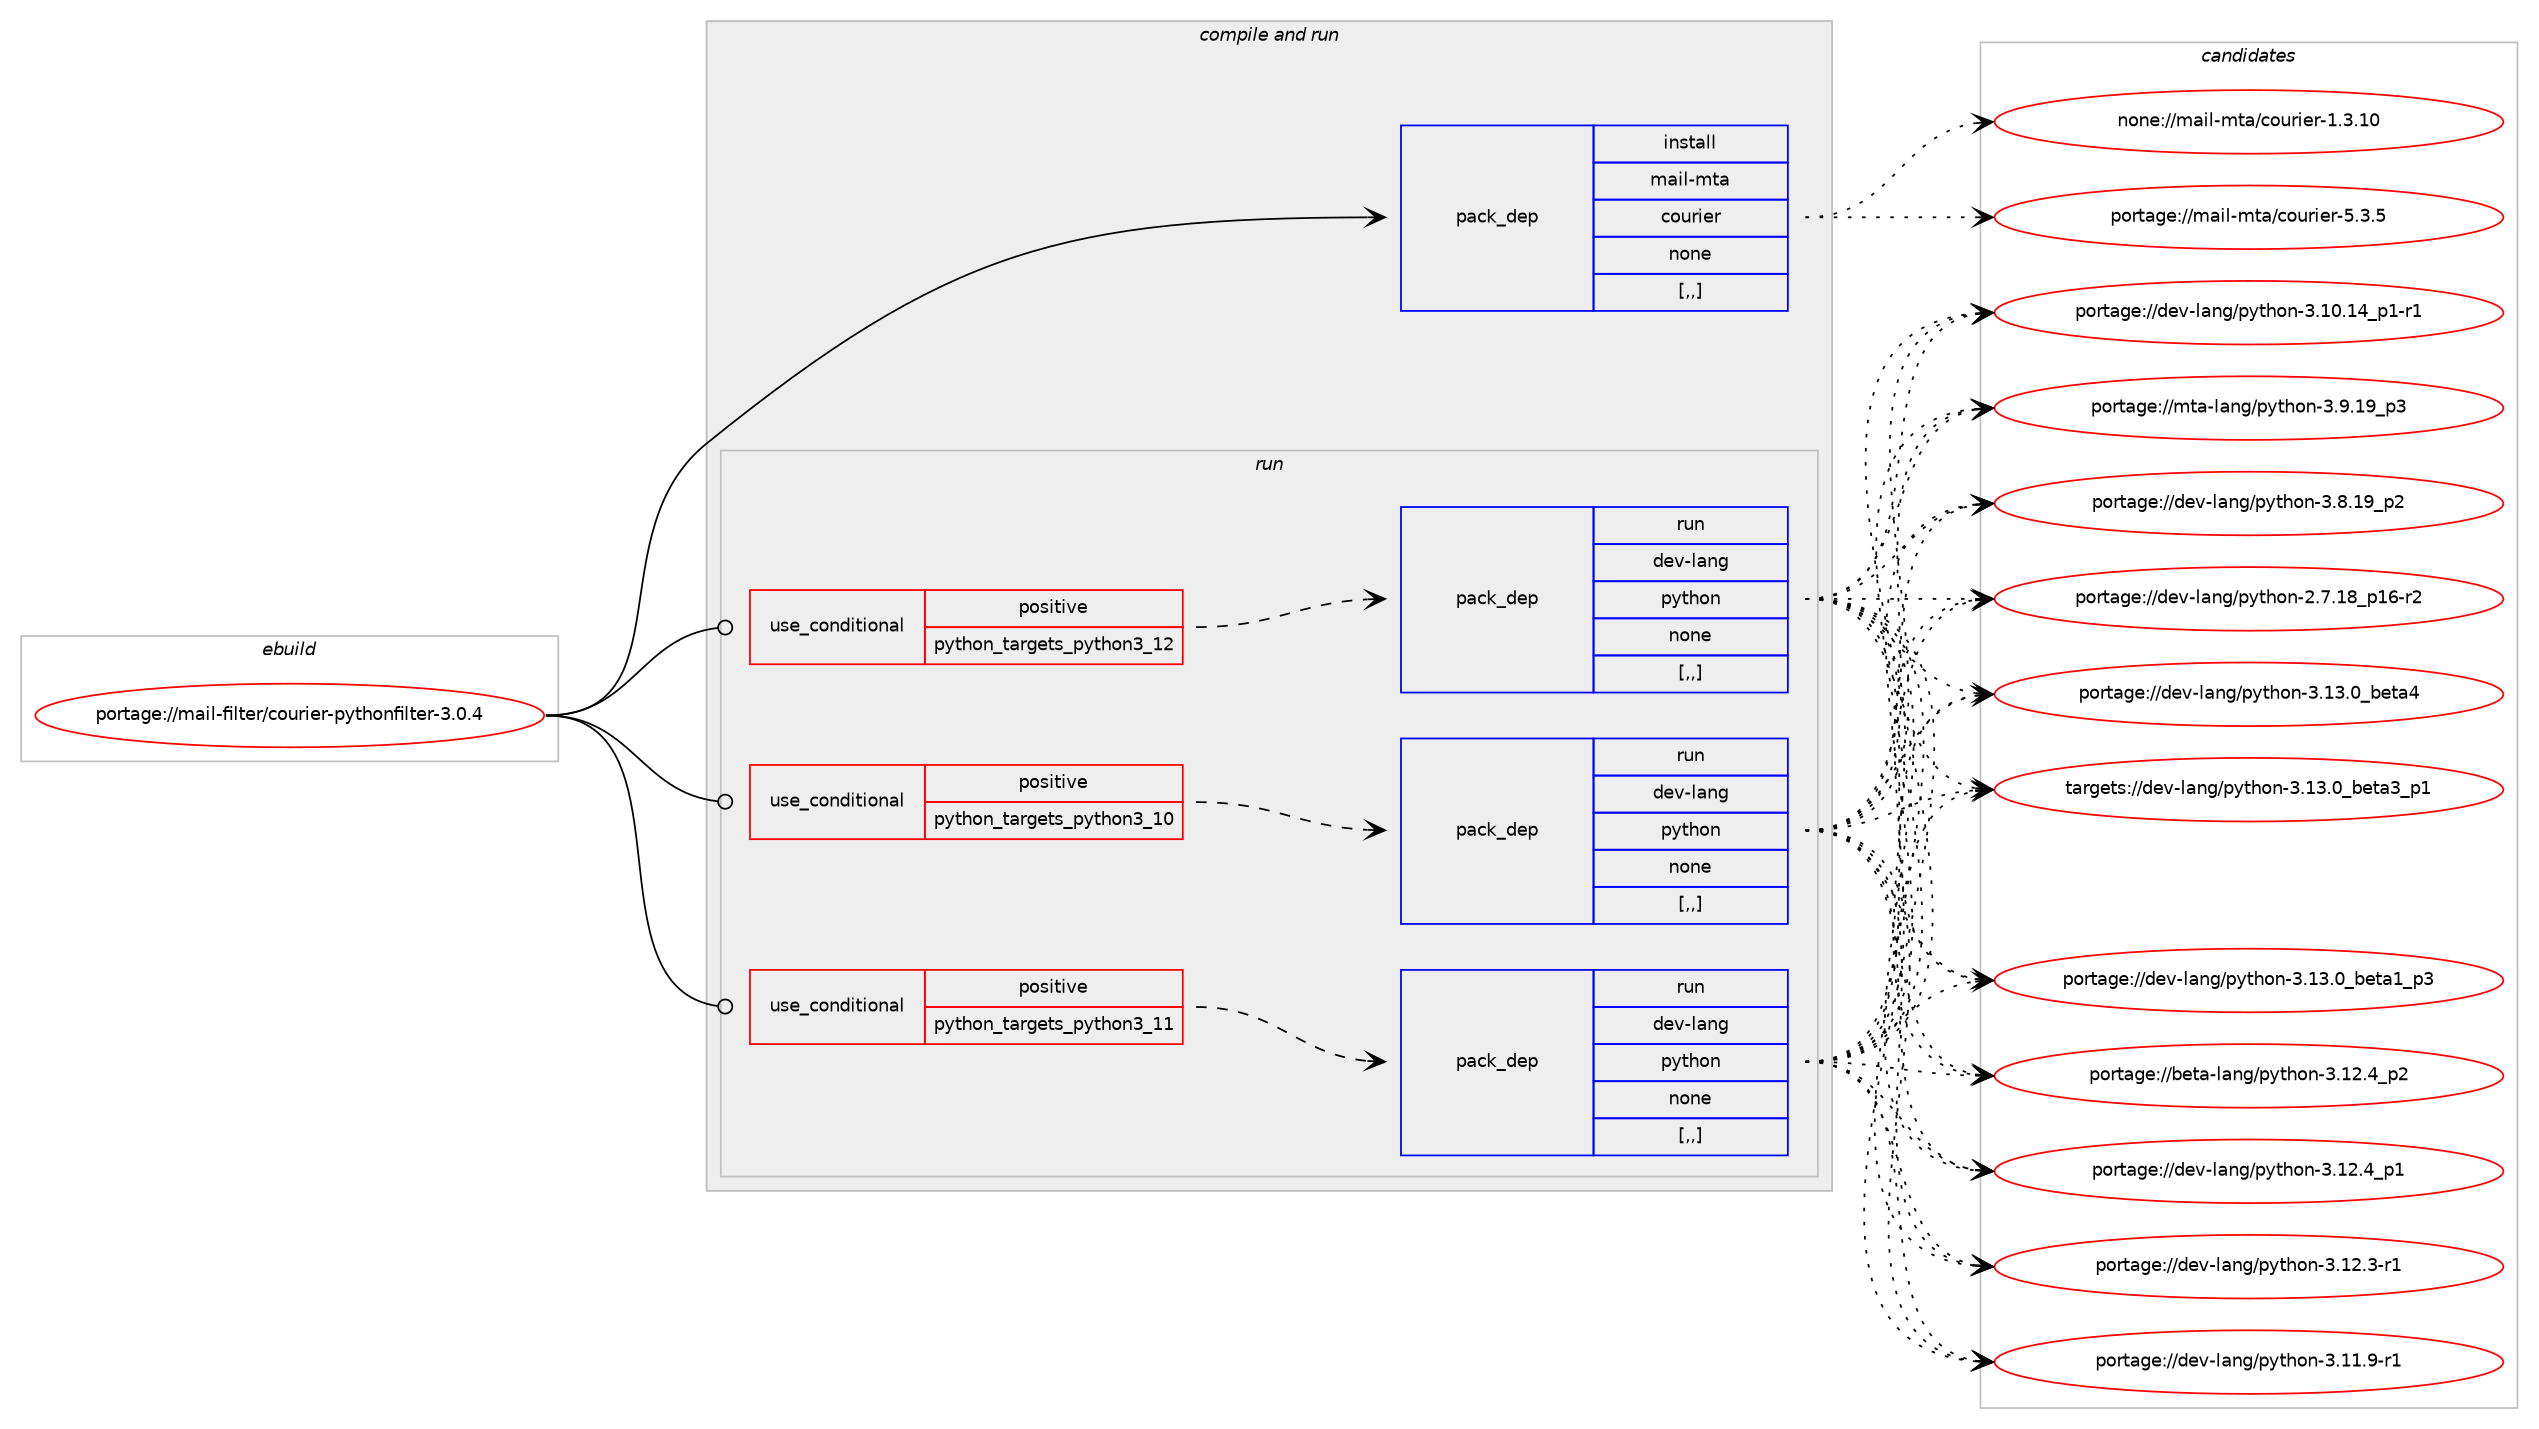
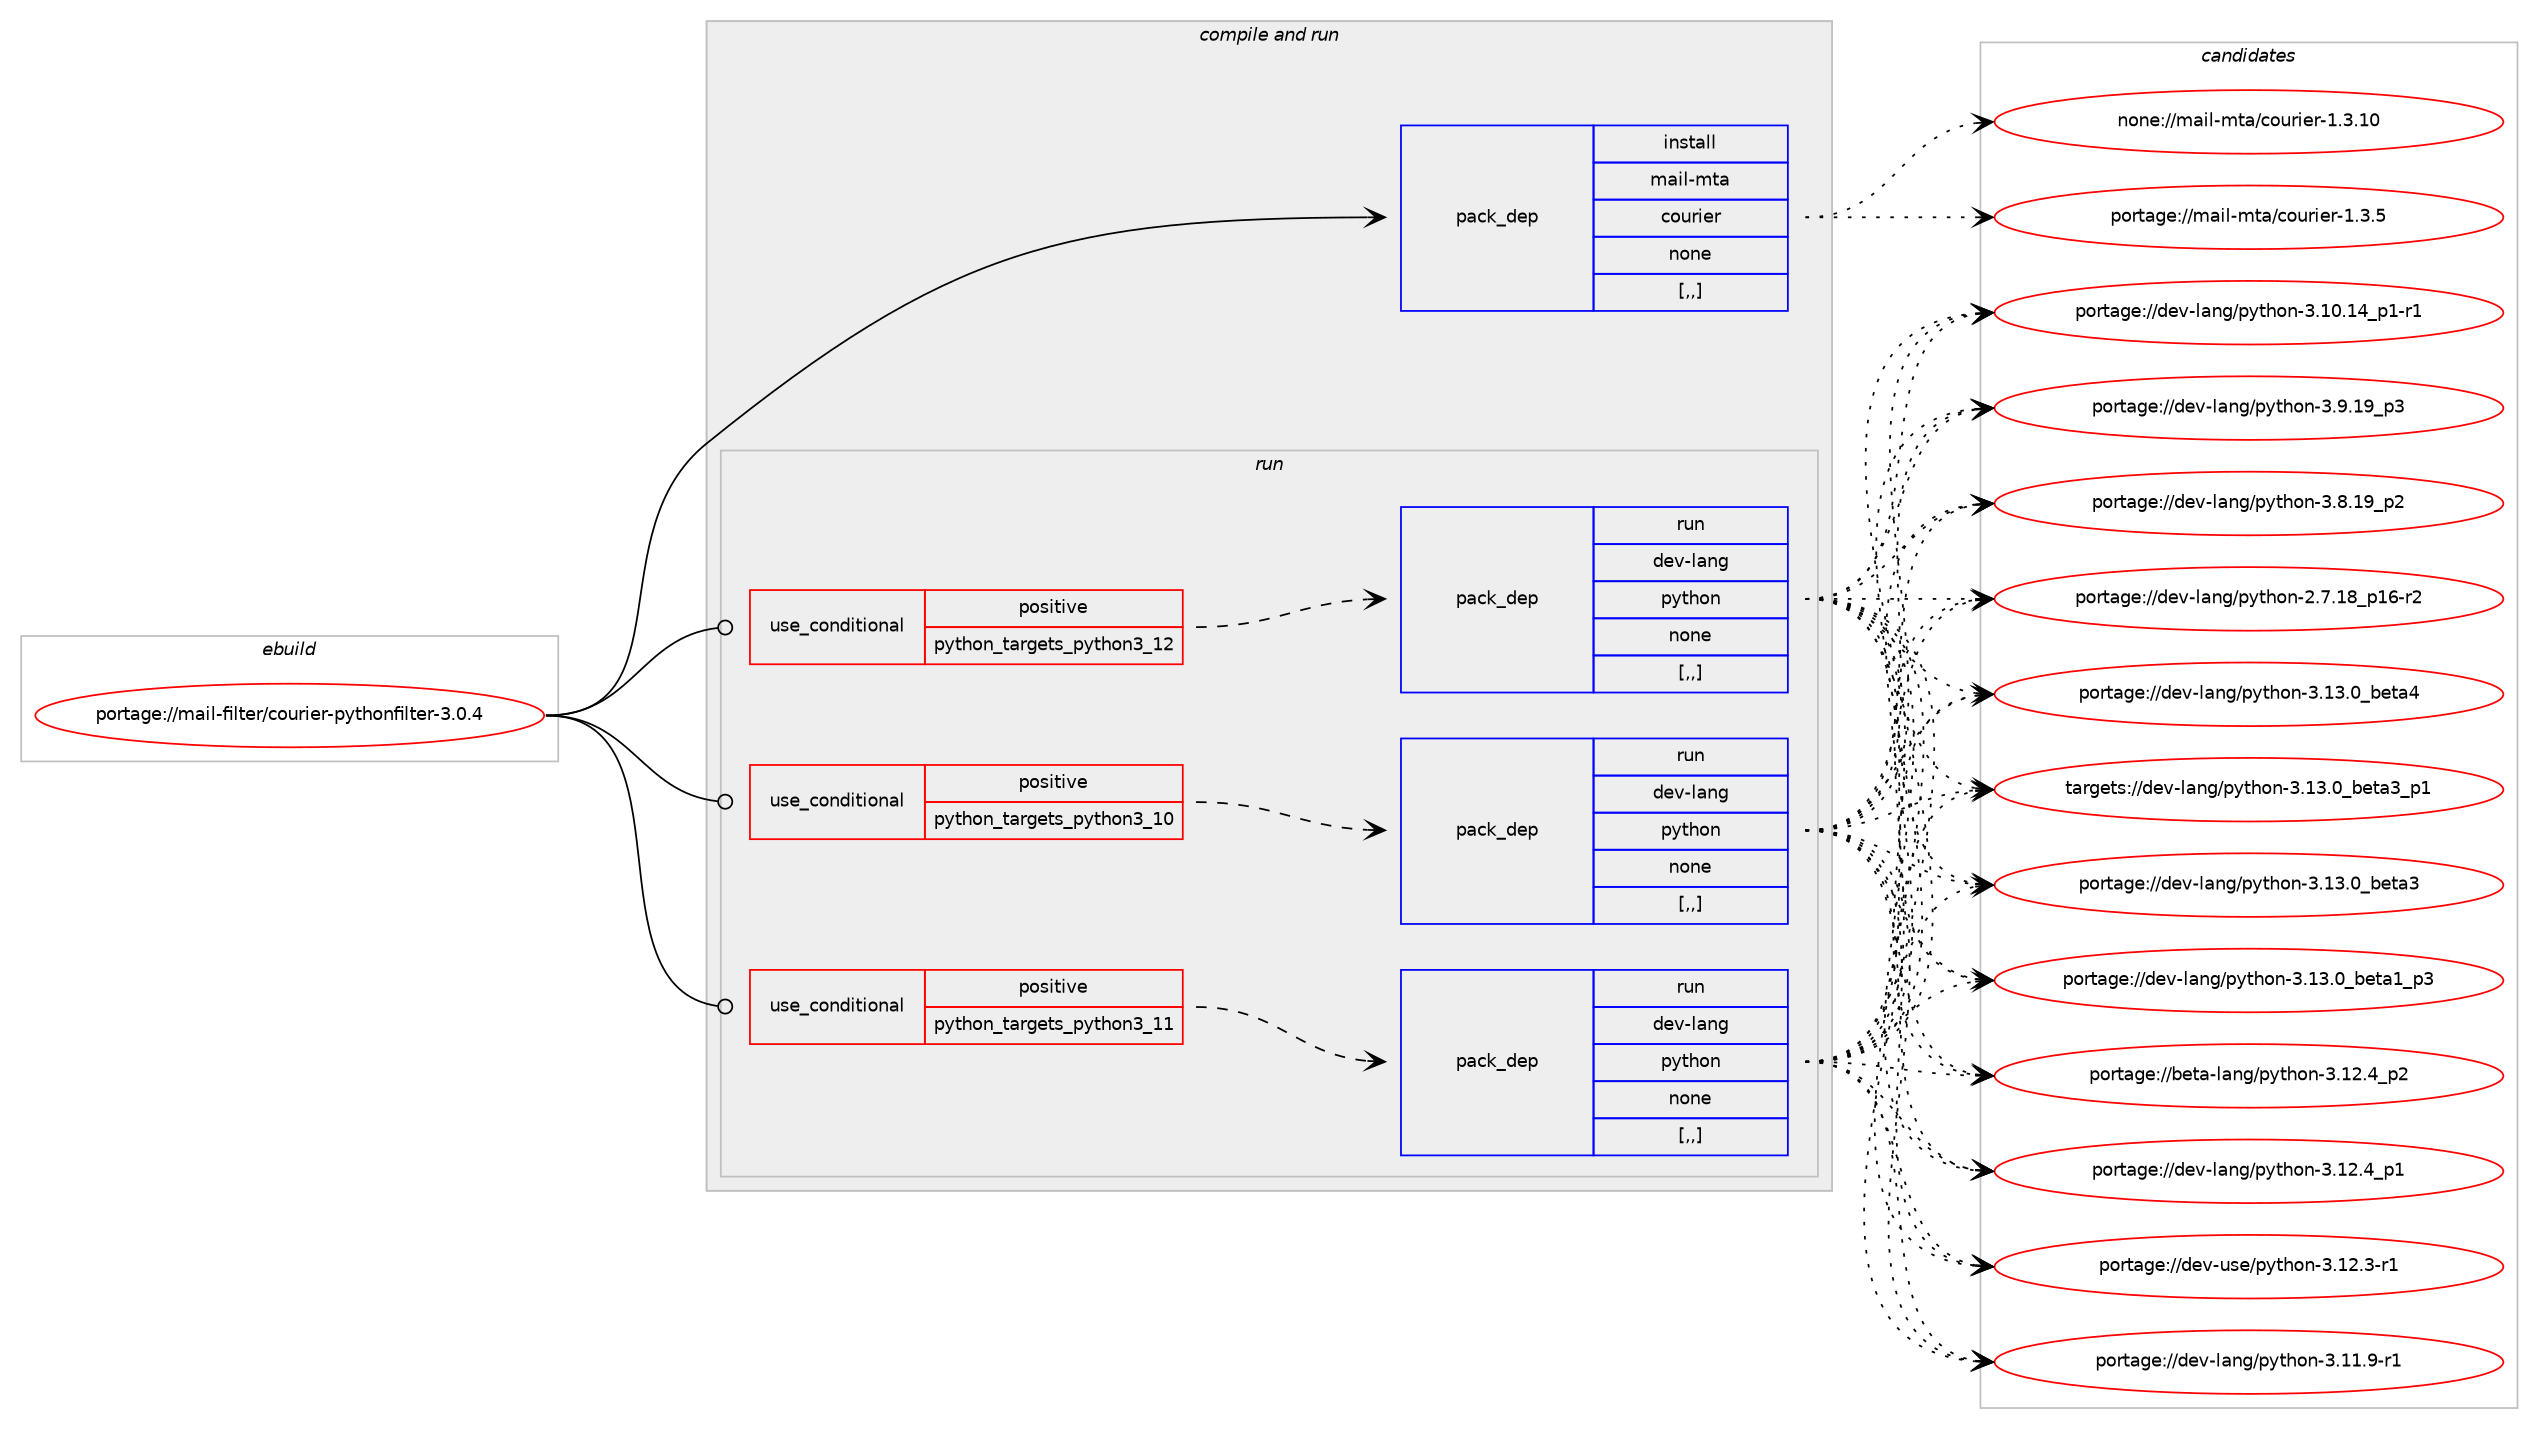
(2249, 217) -> (2249, 217)
(2249, 408) -> (2249, 408)
none -> (2249, 885)
(2249, 1267) -> (2249, 1267)
